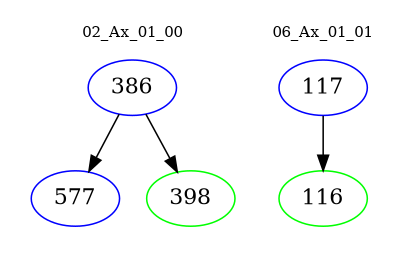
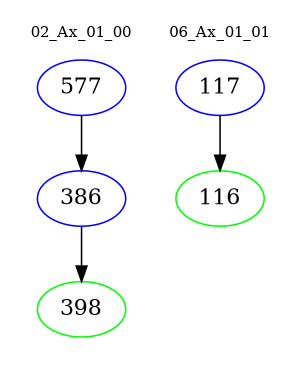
(108, 136) -> (82, 136)
